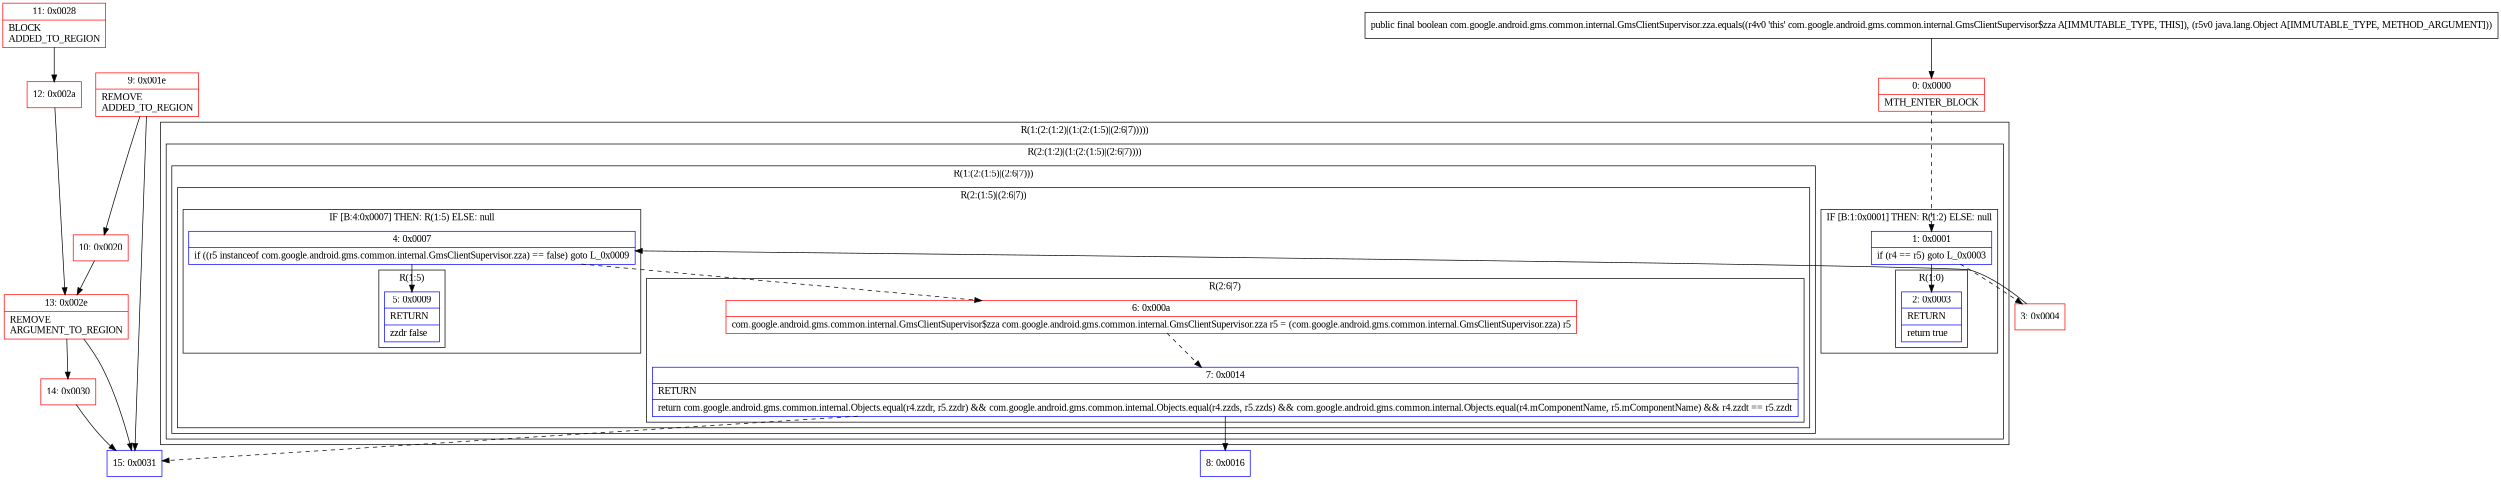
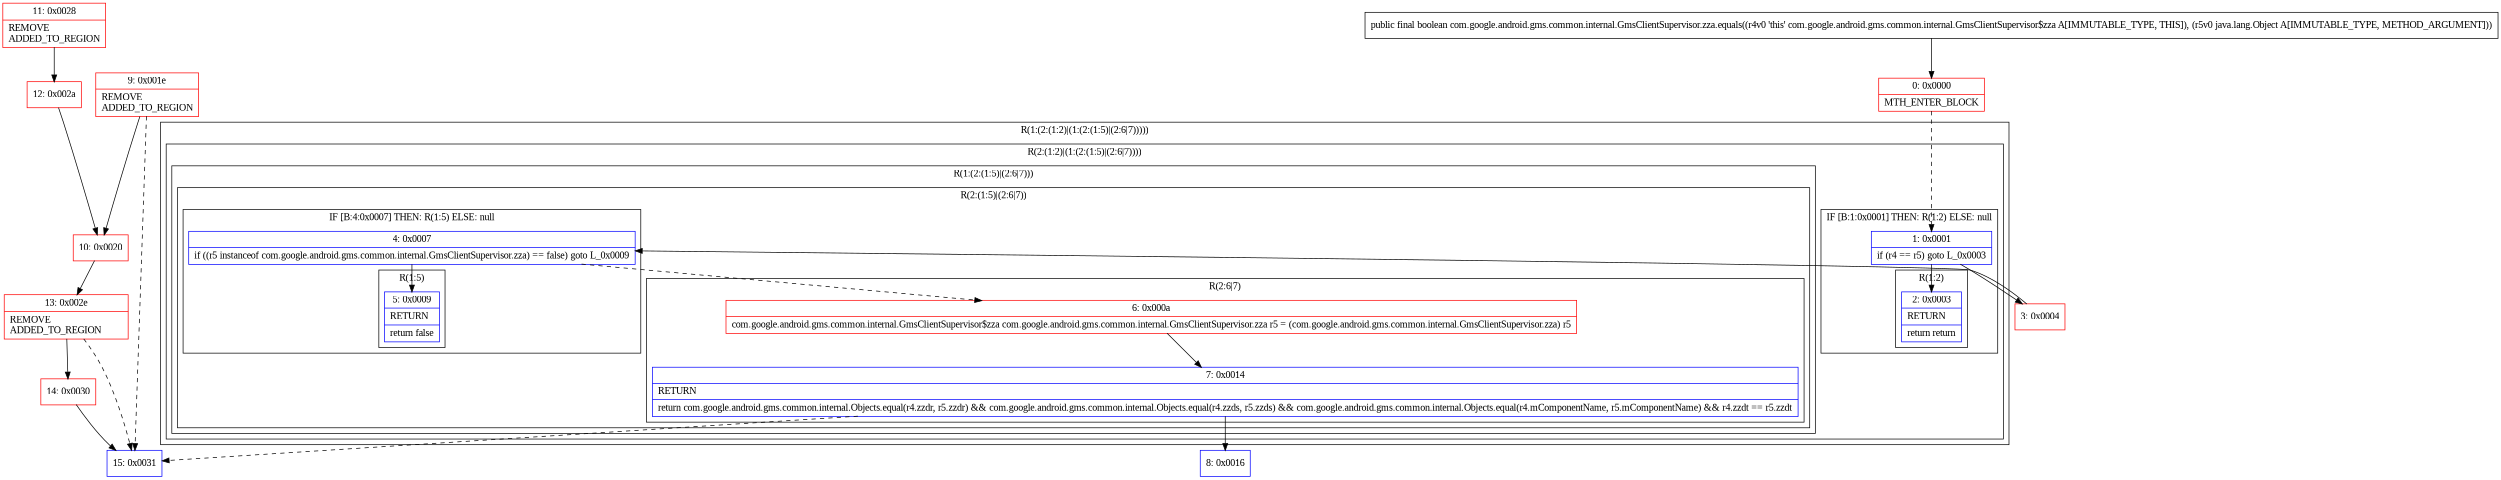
(25, 28) -> (29, 28)
(60, 198) -> (77, 168)
(1932, 278) -> (1932, 278)
(141, 280) -> (141, 280)
(1989, 282) -> (1989, 282)
(66, 330) -> (56, 330)
(409, 333) -> (412, 333)
(1928, 333) -> (1932, 333)
(1182, 348) -> (1182, 348)
(112, 389) -> (112, 389)
